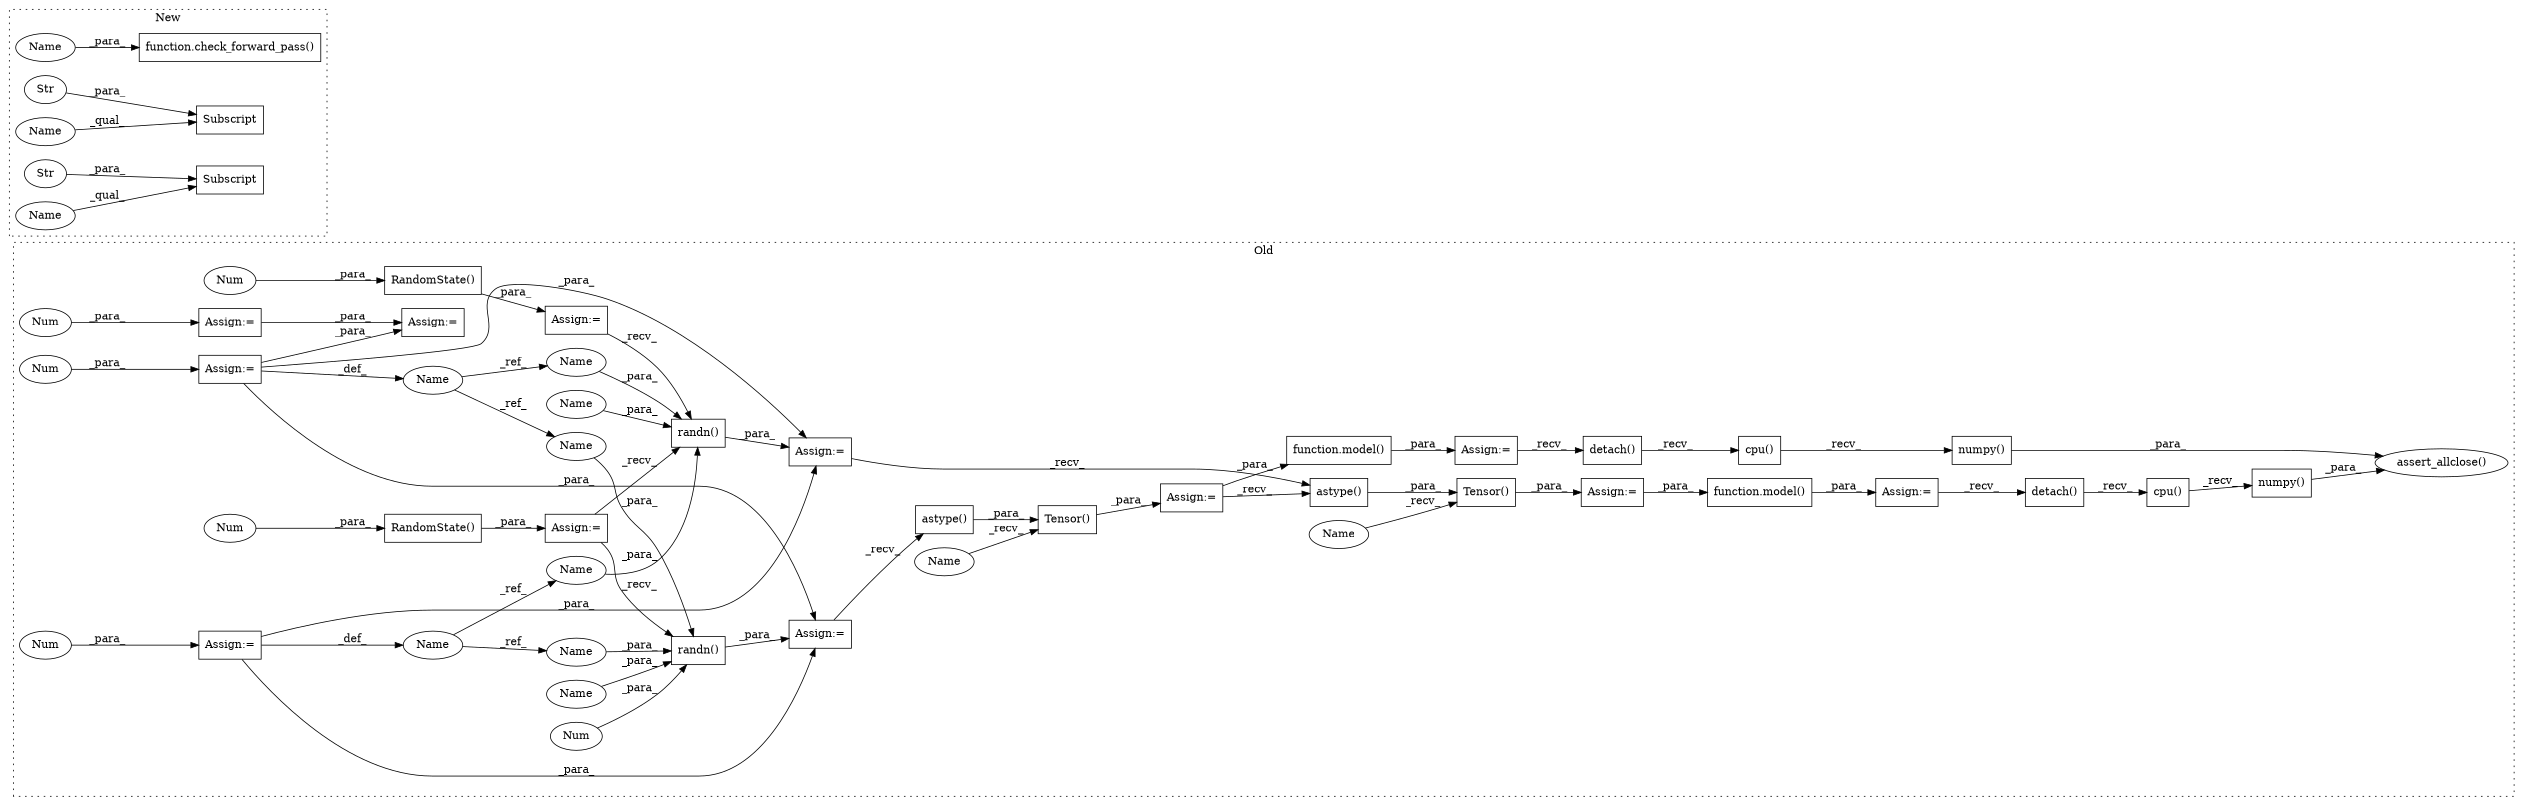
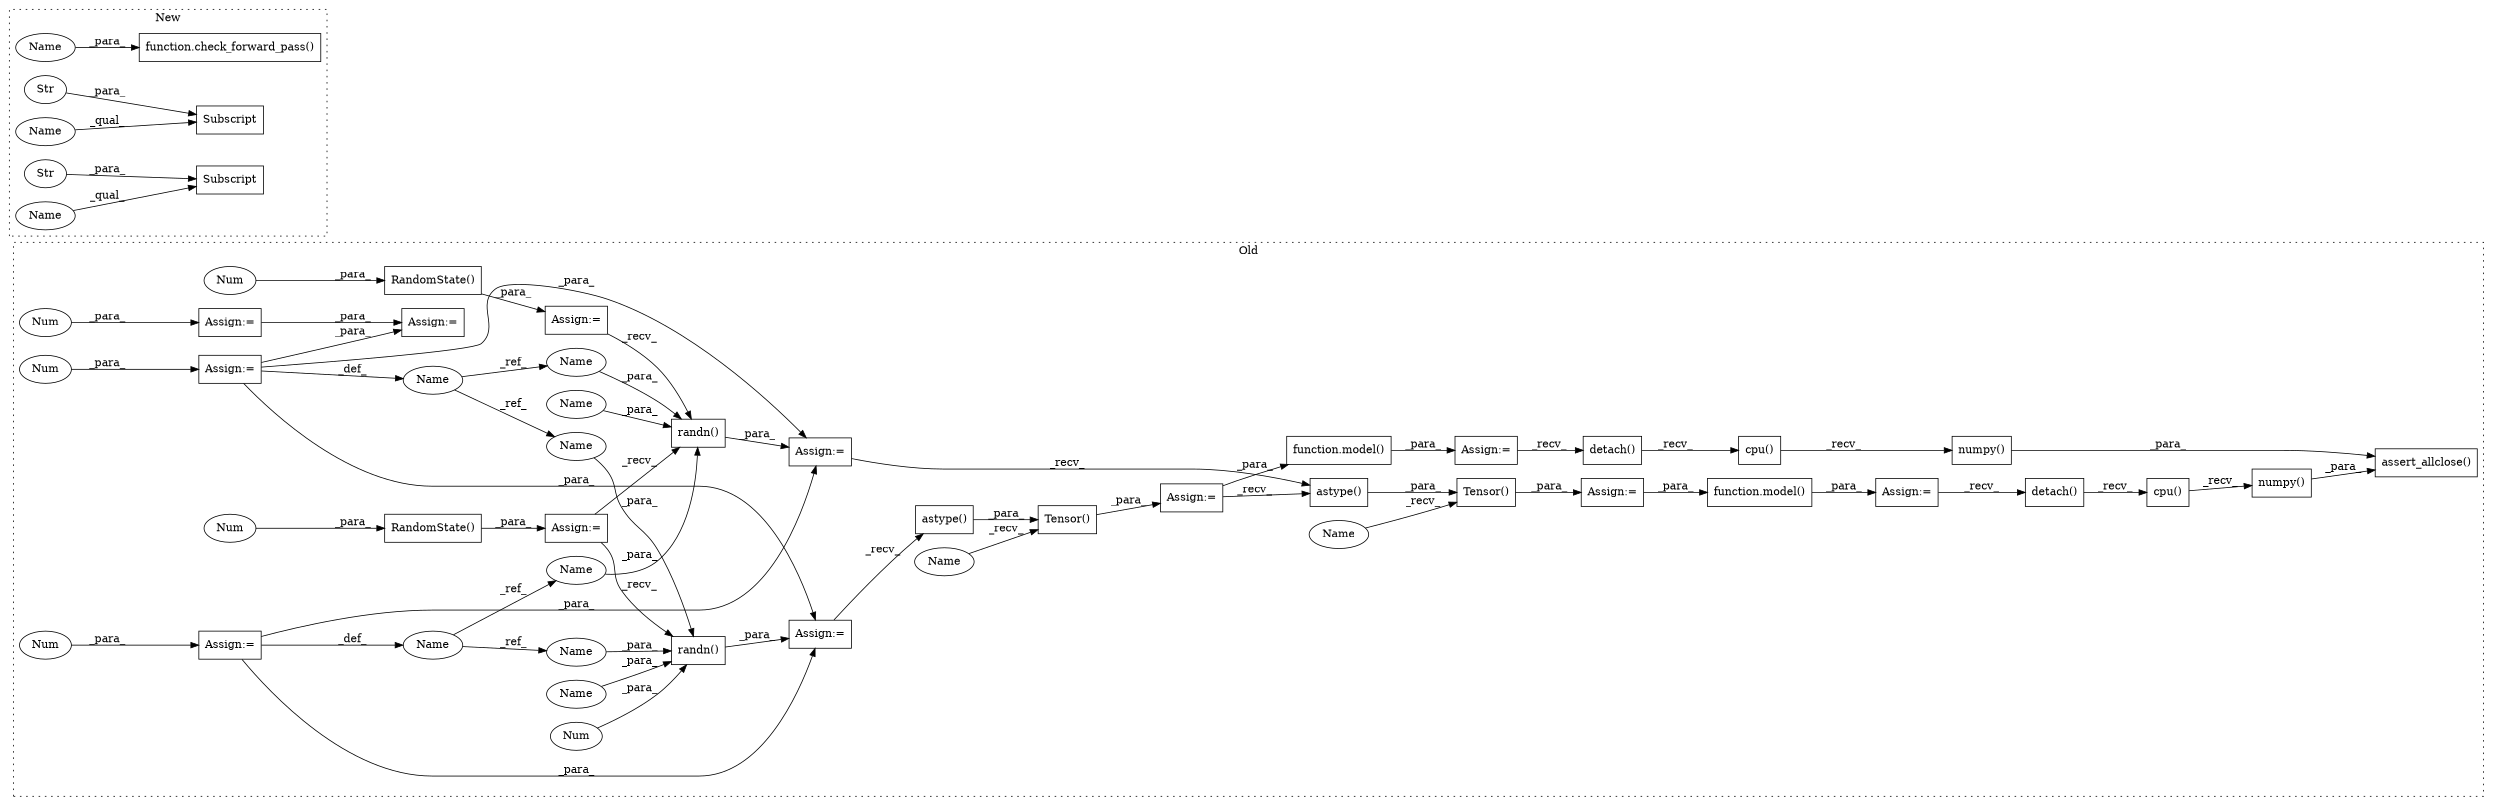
(2442, 463) -> (2426, 463)
